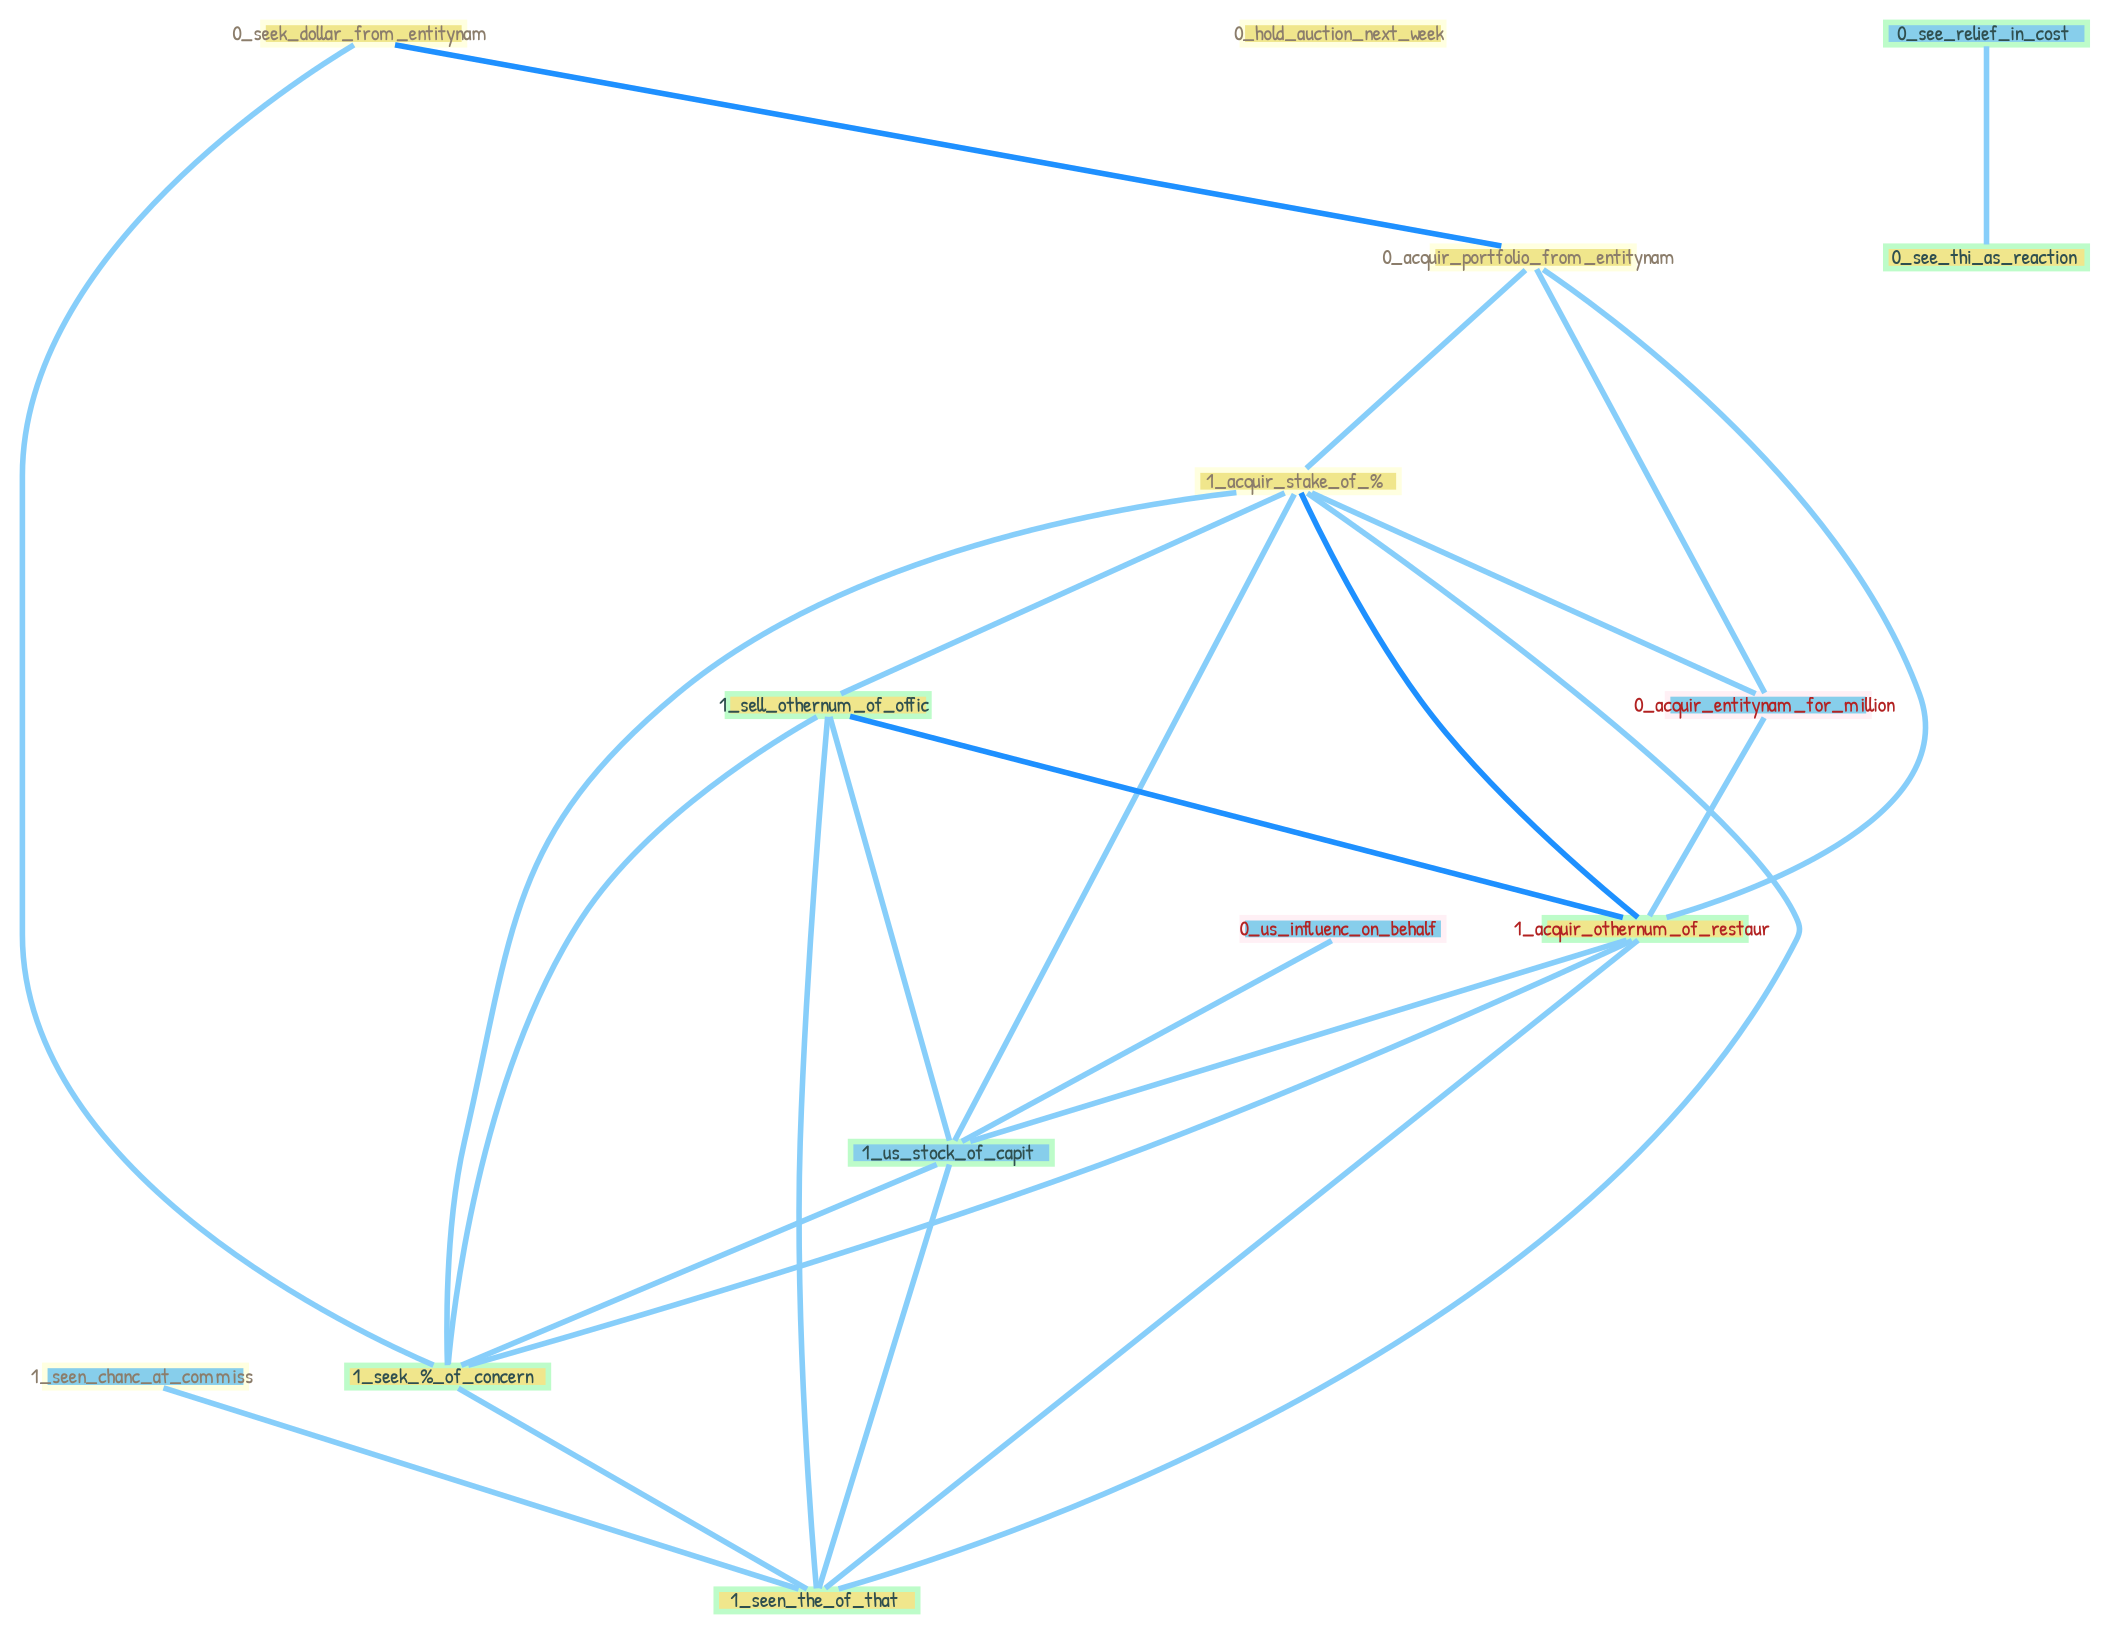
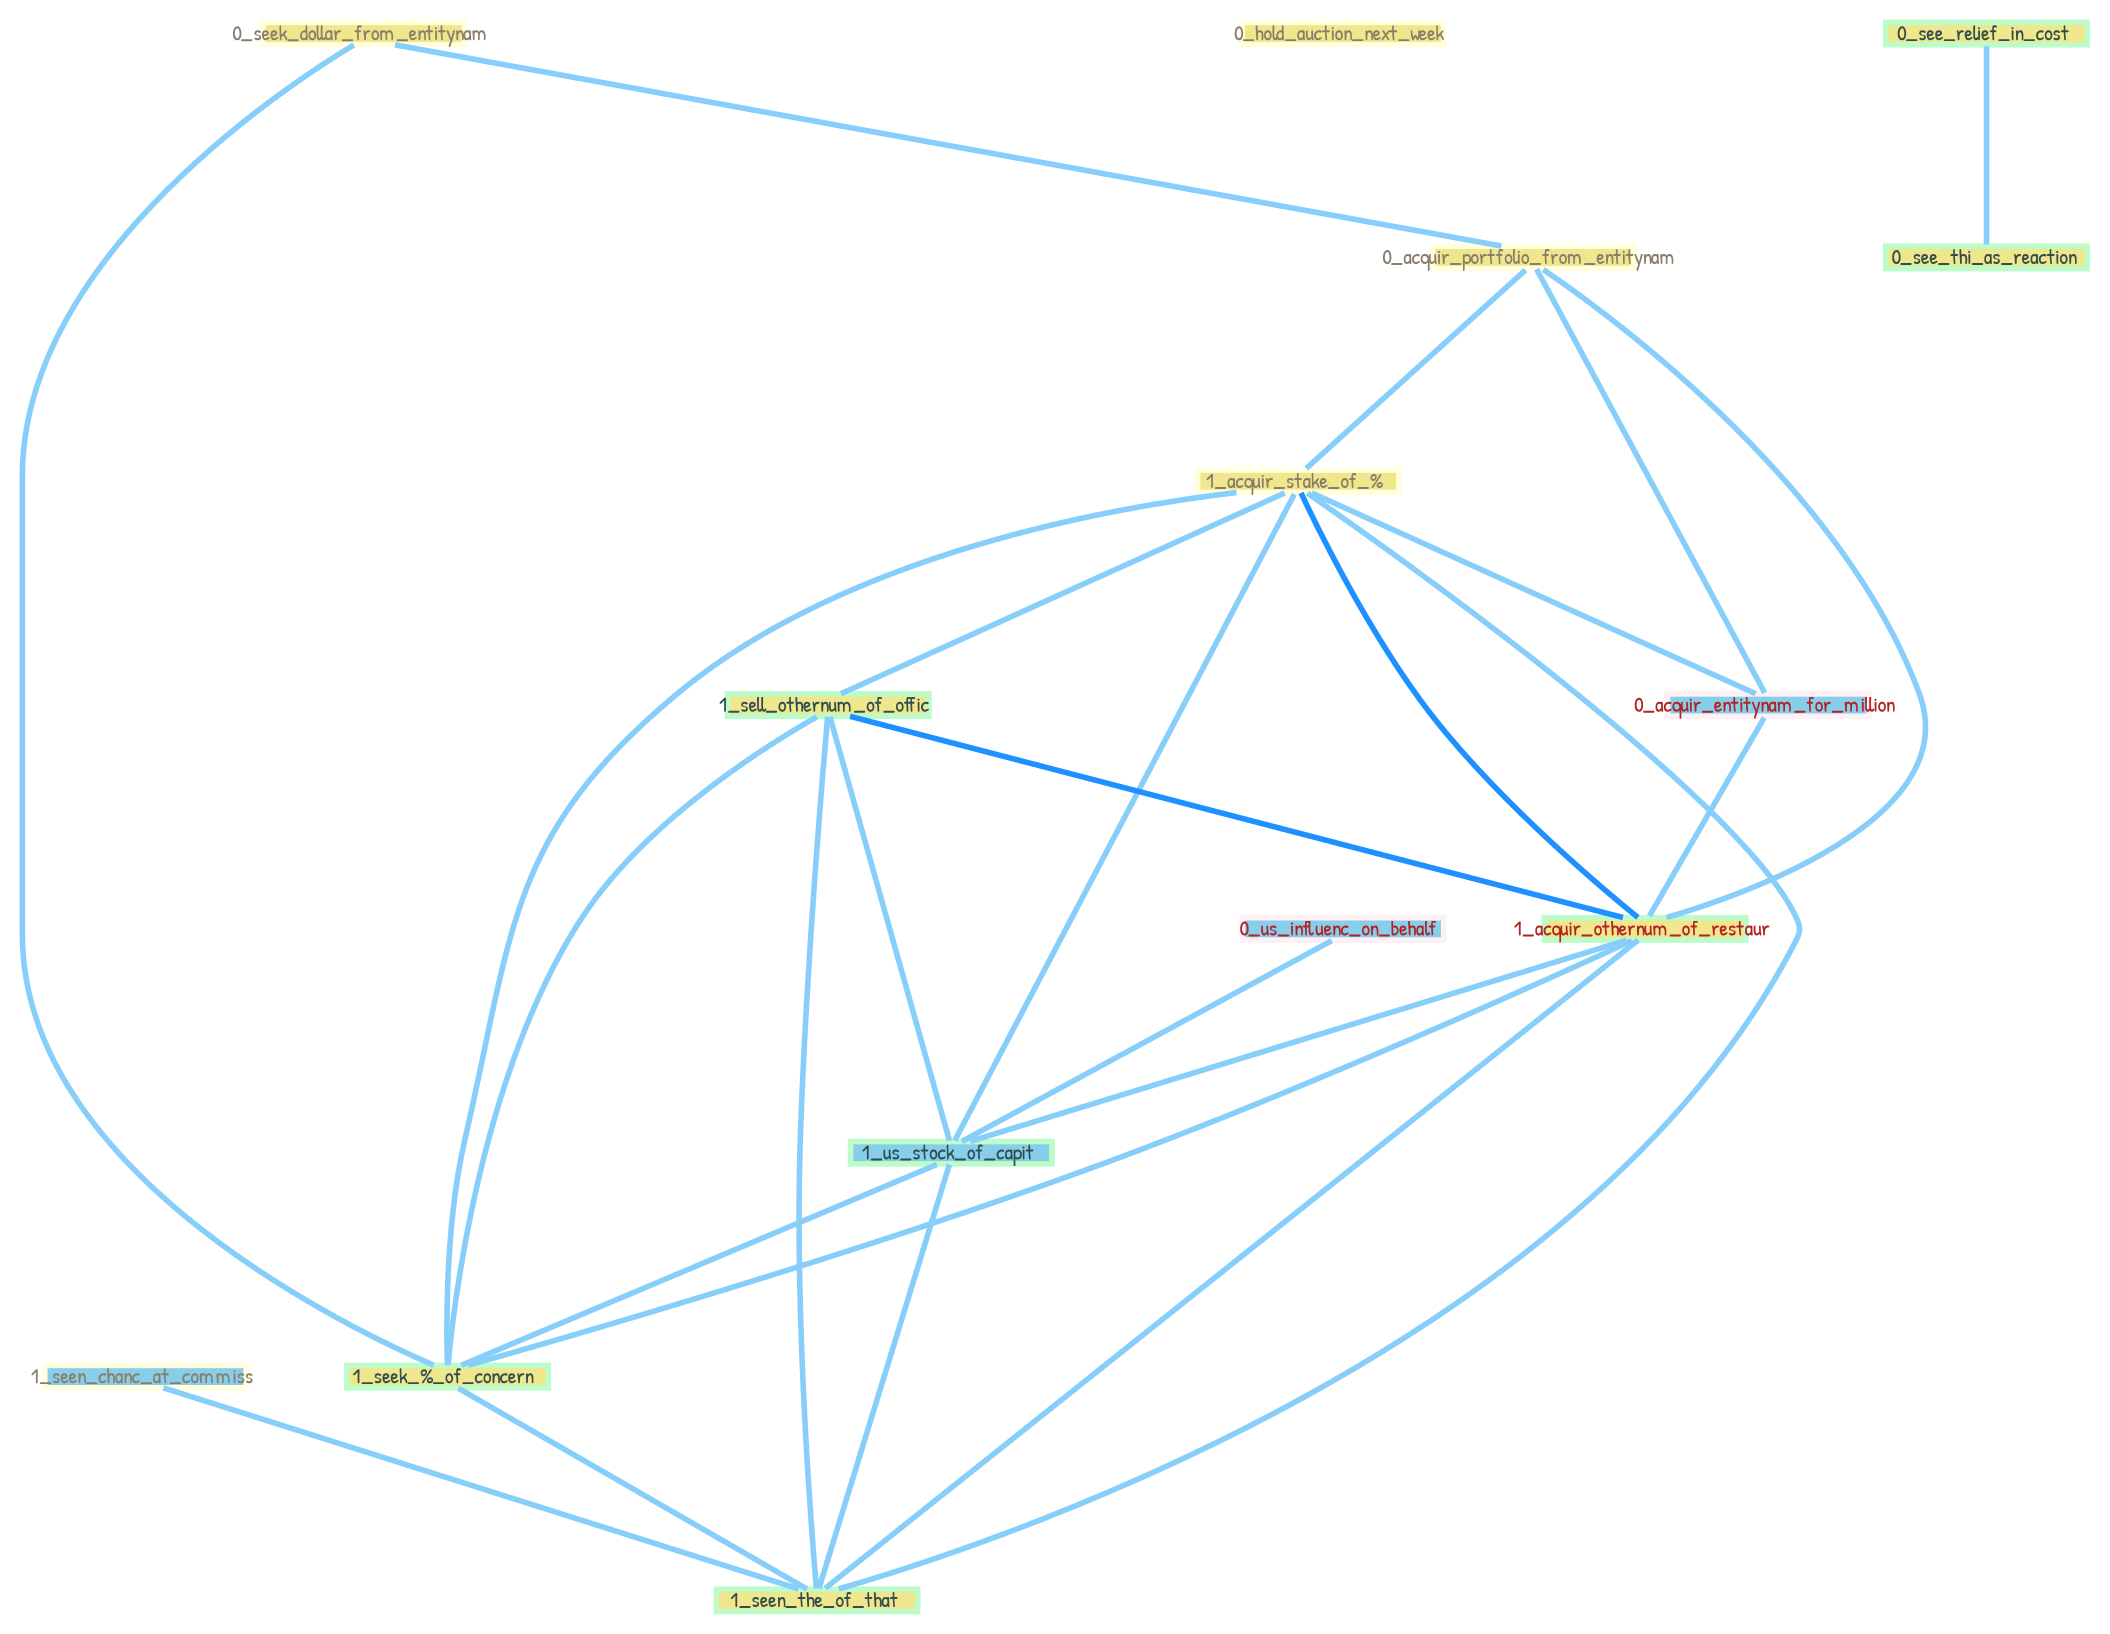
(1987, 34) -> (1987, 34)
(948, 145) -> (948, 145)
